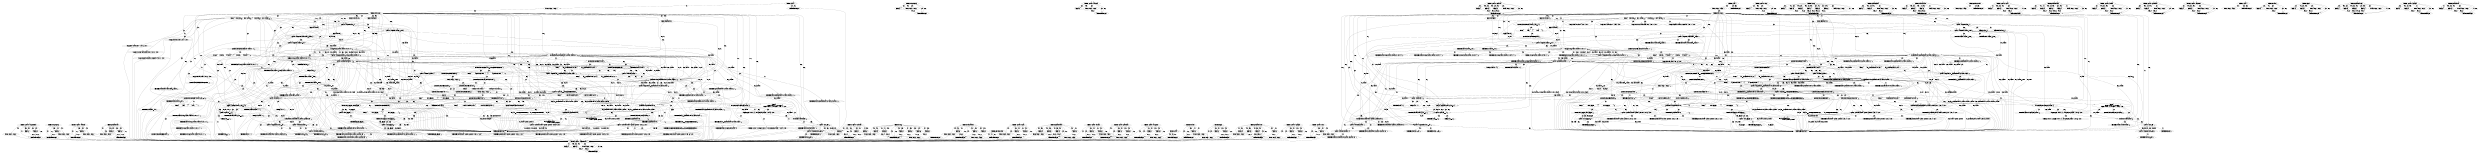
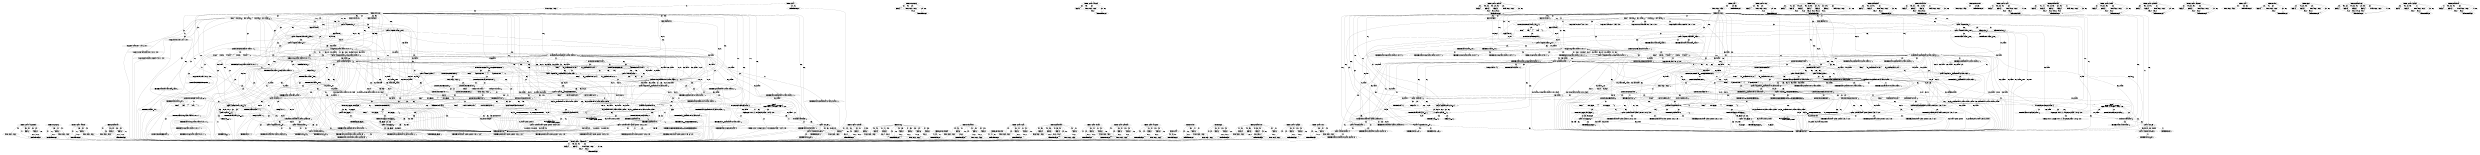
none -> (942, 131)
